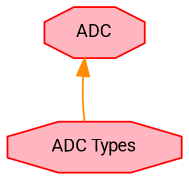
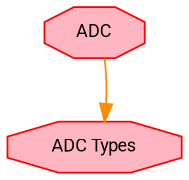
(83, 99) -> (106, 81)
